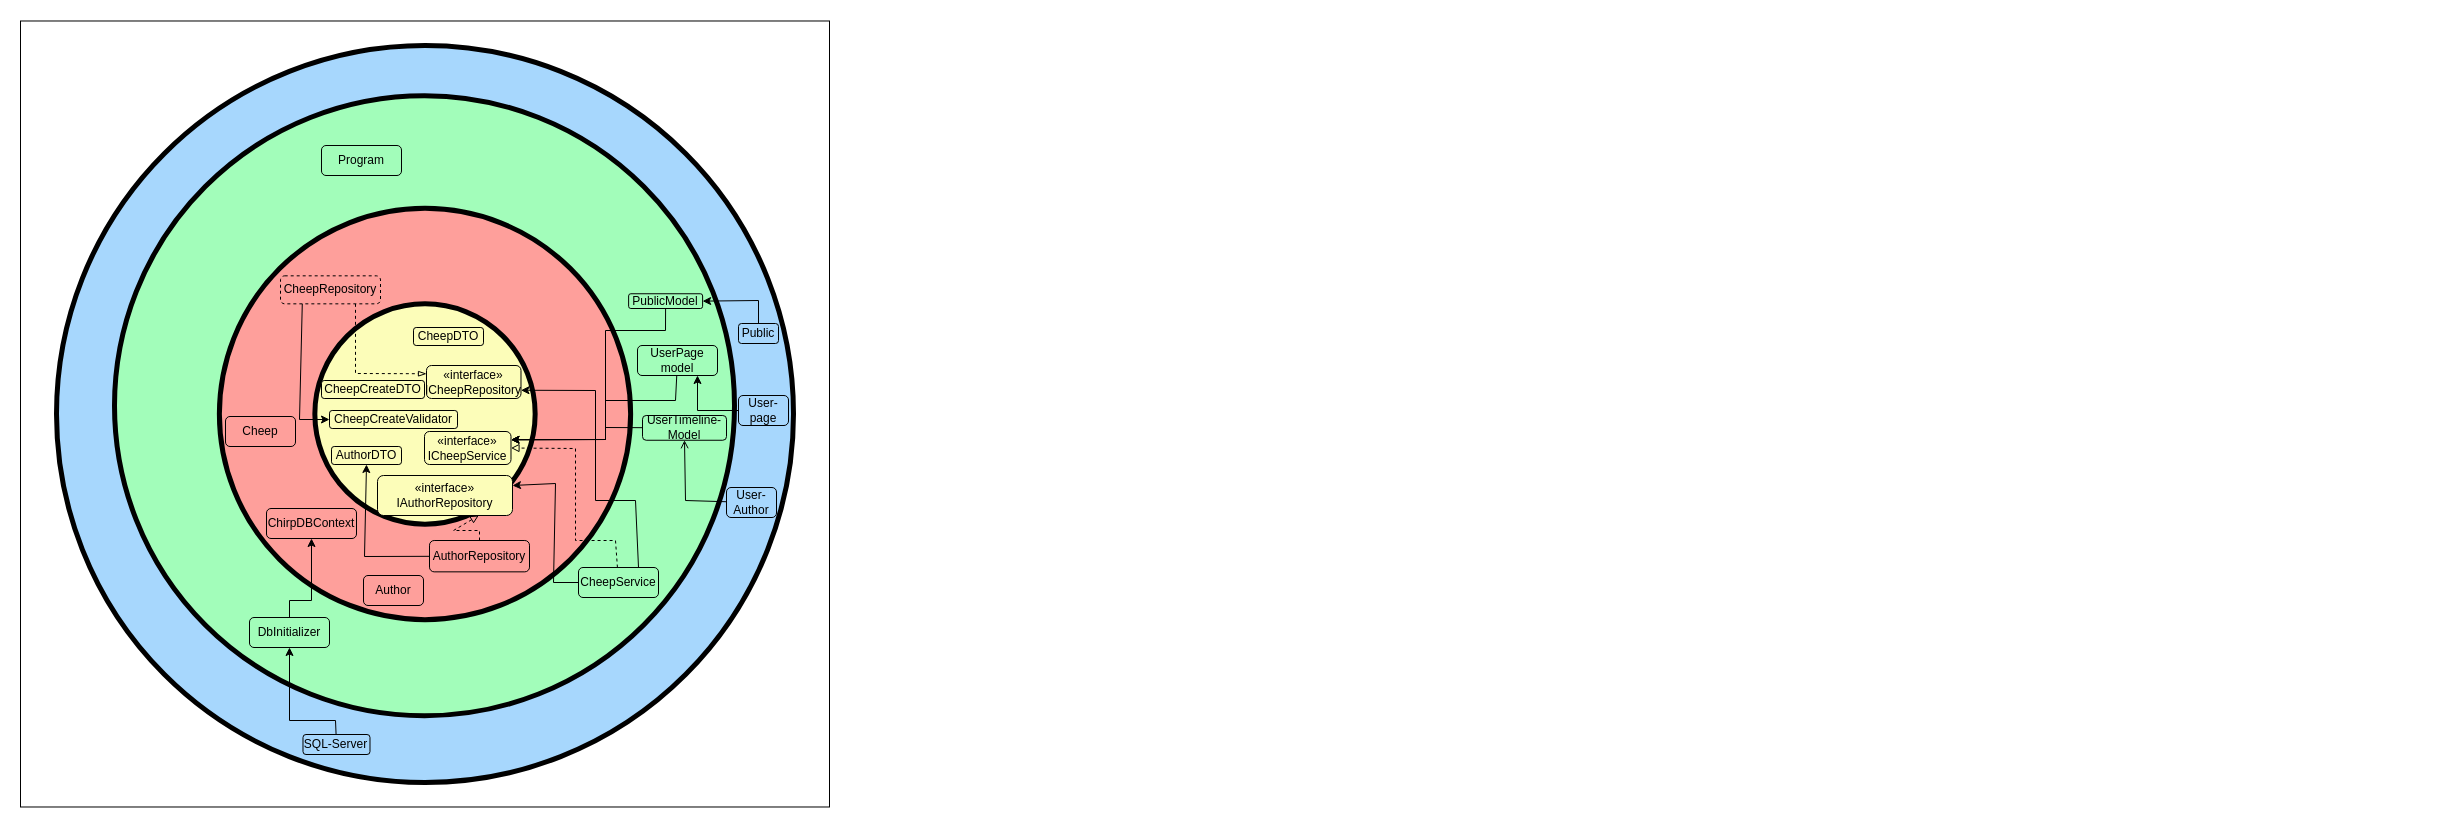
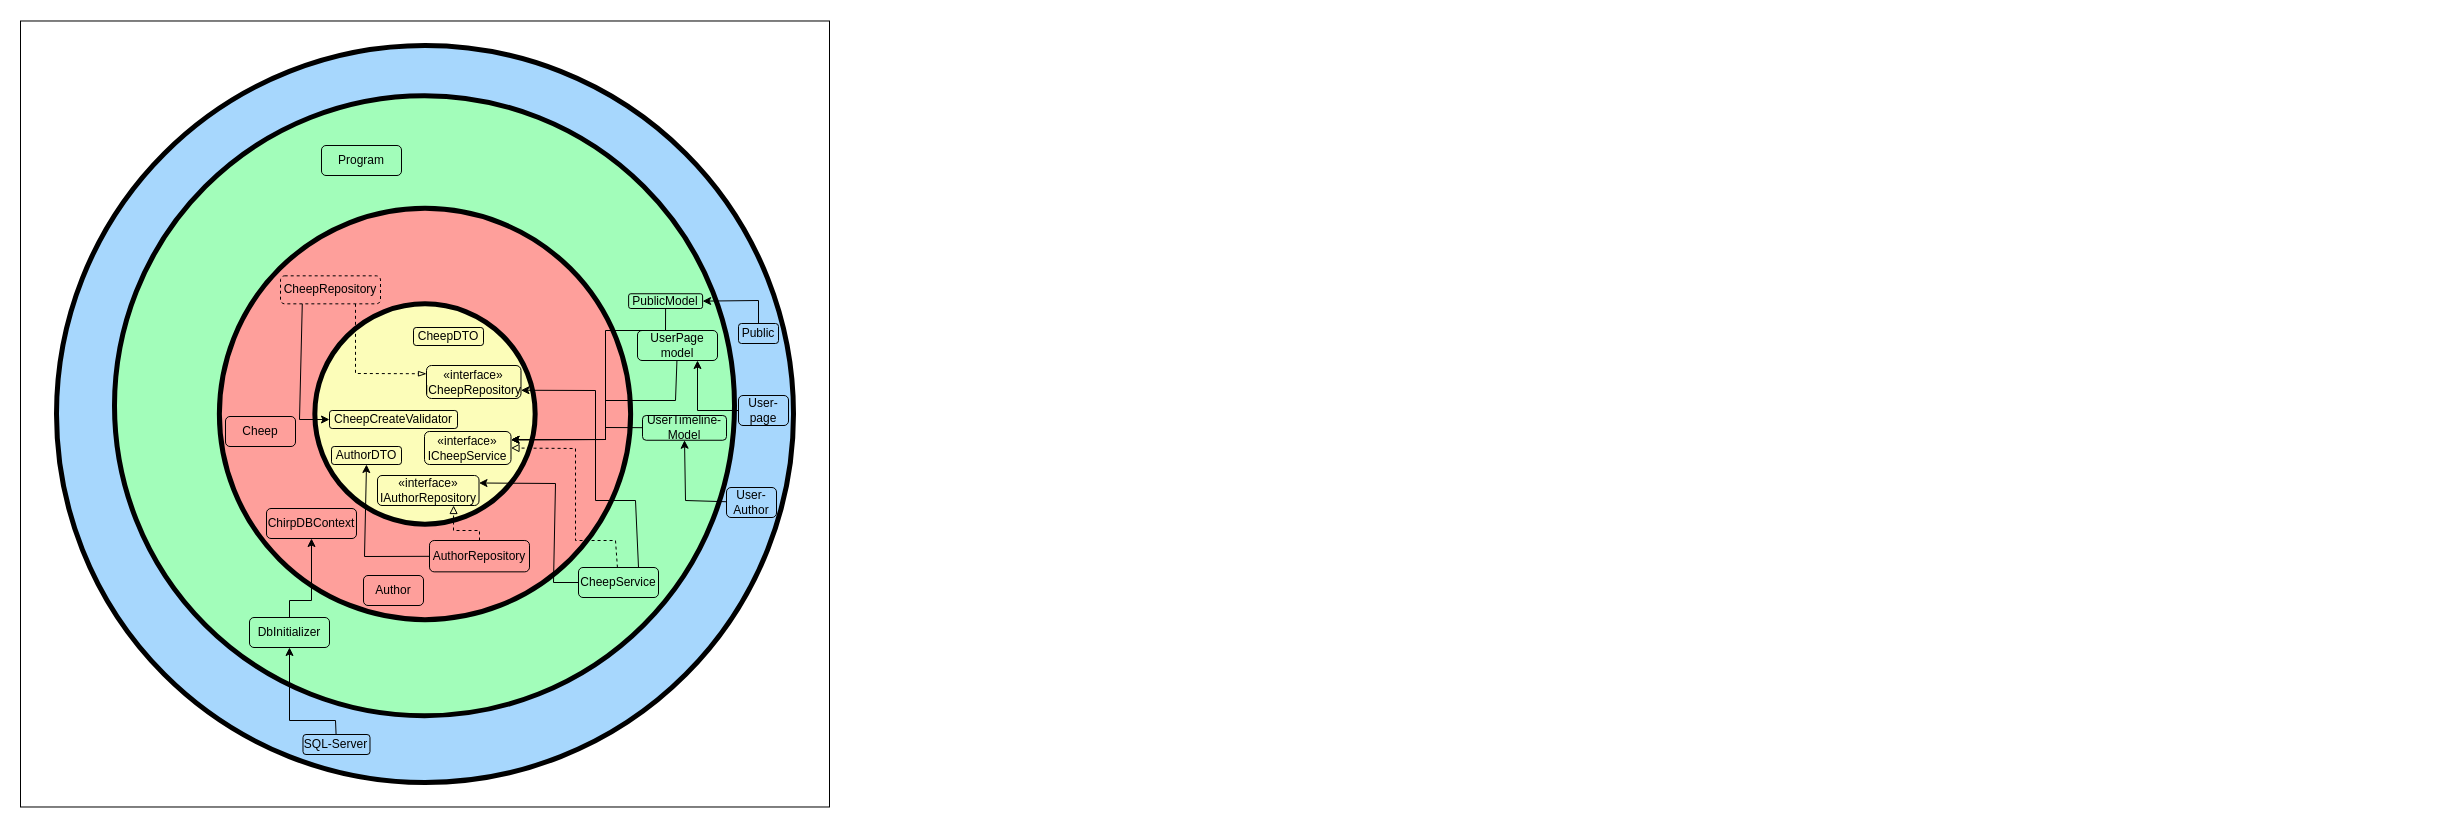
(678, 361) -> (678, 346)
(373, 390) -> none
(685, 446) -> (685, 448)
(445, 496) -> (428, 491)
